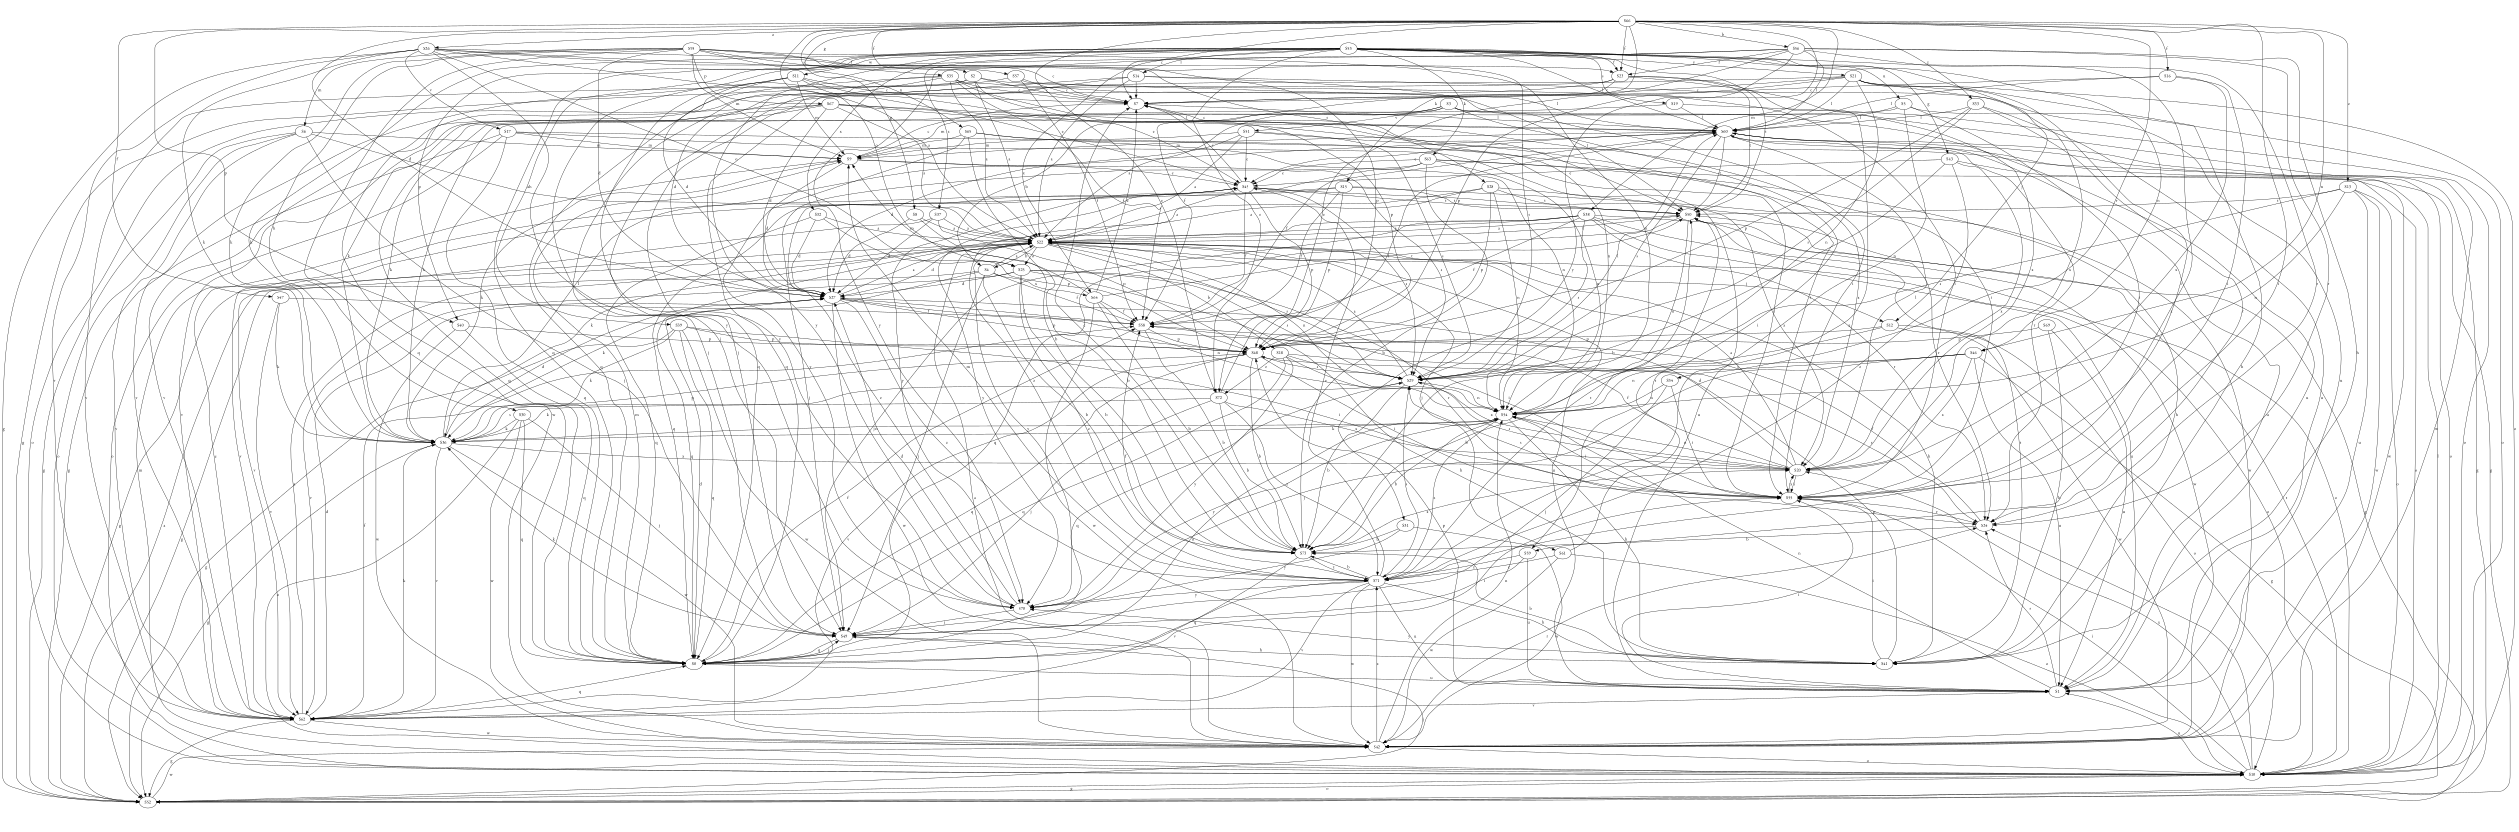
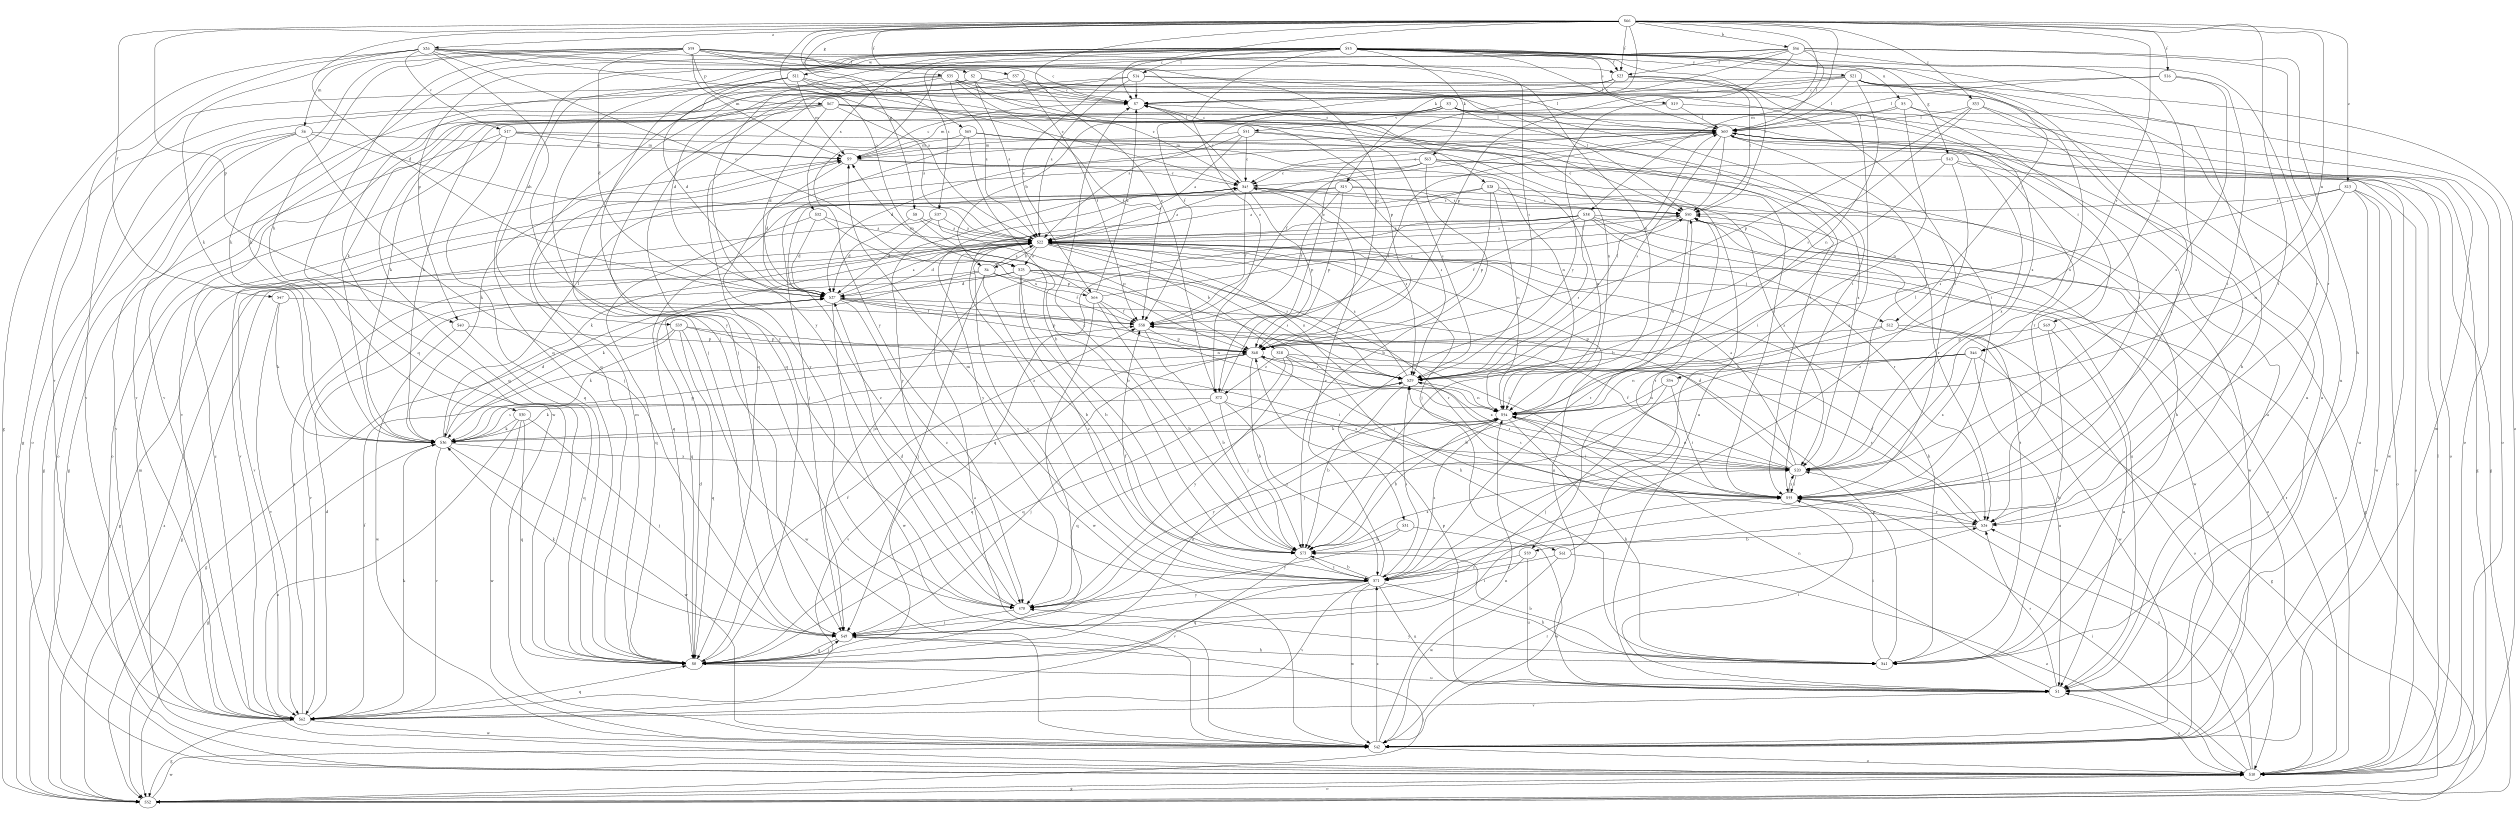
none -> (1789, 136)
(1248, 470) -> (1248, 470)
